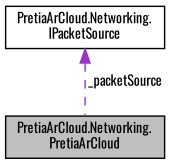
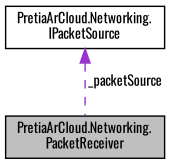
(85, 137) -> (85, 137)
